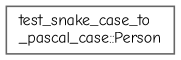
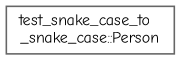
(90, 30) -> (90, 30)
